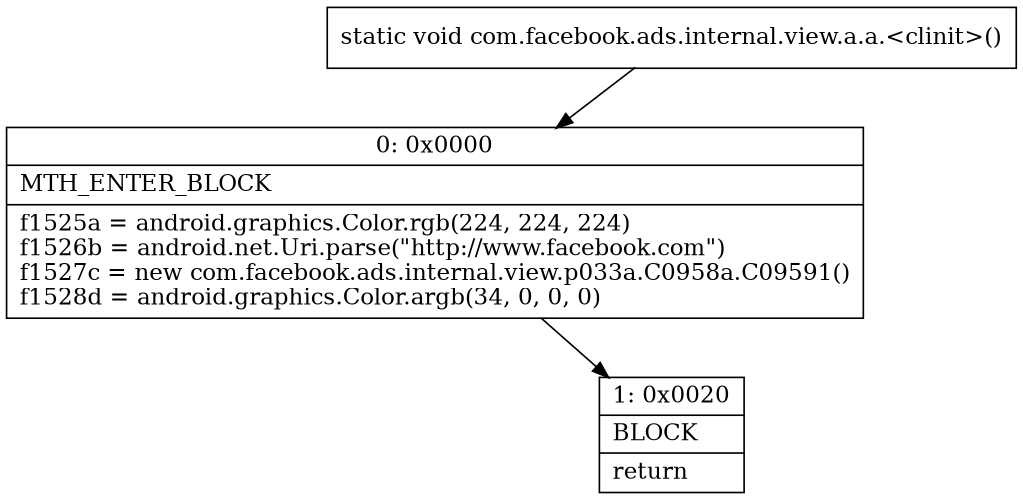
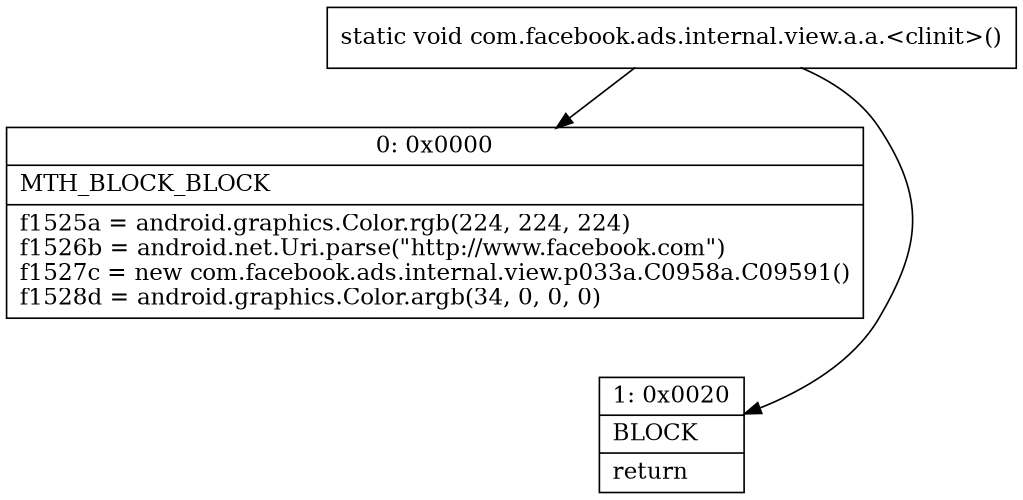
(146, 184) -> (146, 184)
(569, 342) -> (909, 248)
